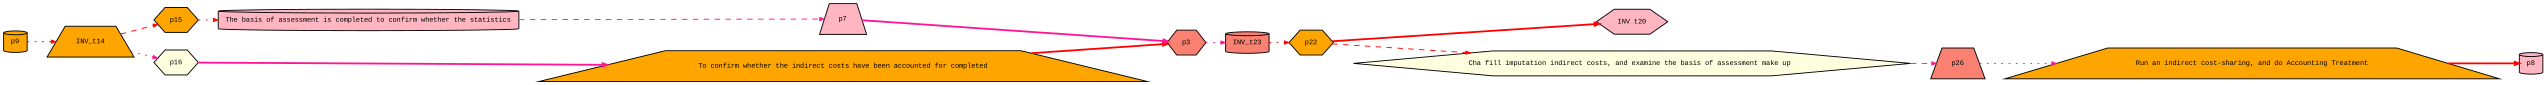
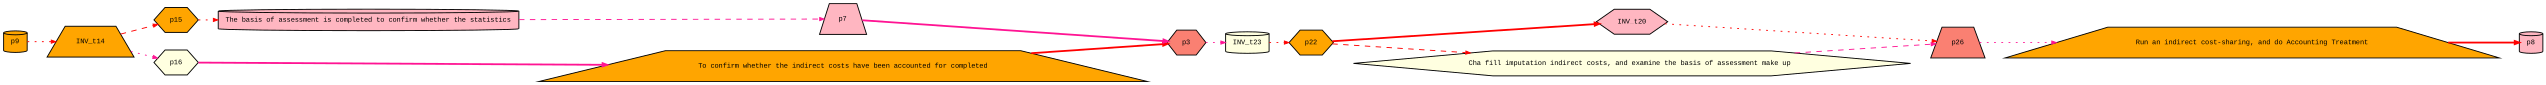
none -> (1798, 32)
(1247, 43) -> (1247, 43)
